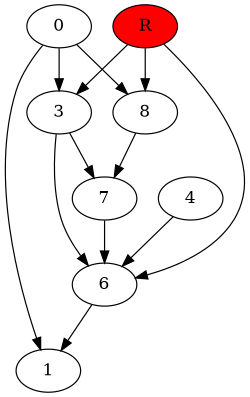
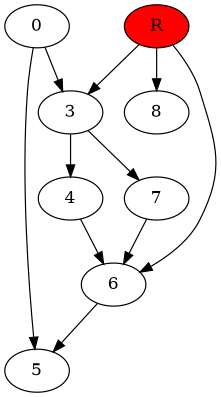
(97, 64) -> none
(128, 150) -> none
(57, 198) -> (71, 150)
(48, 371) -> (37, 371)
